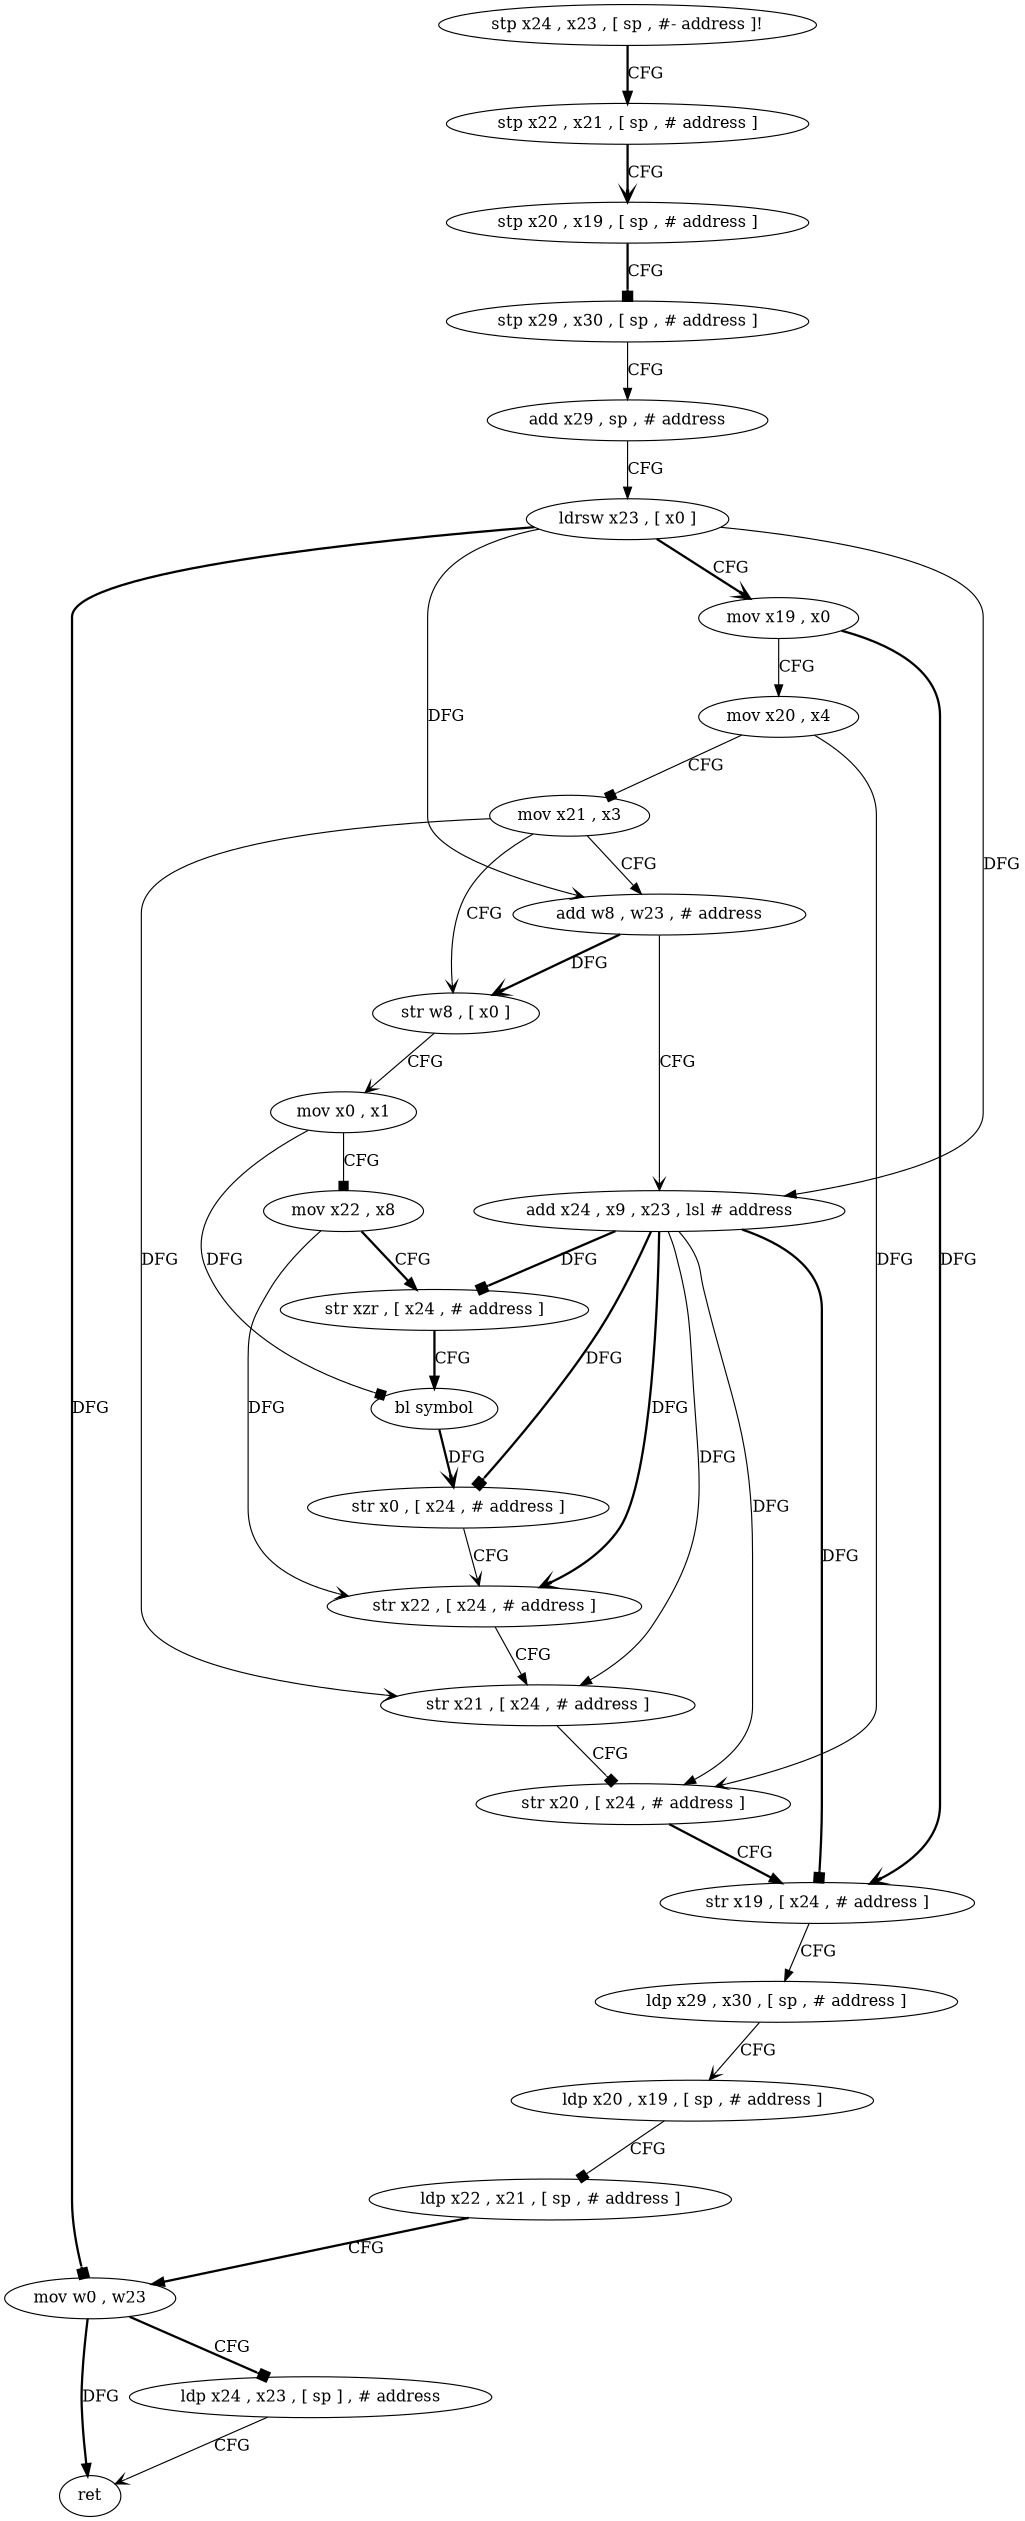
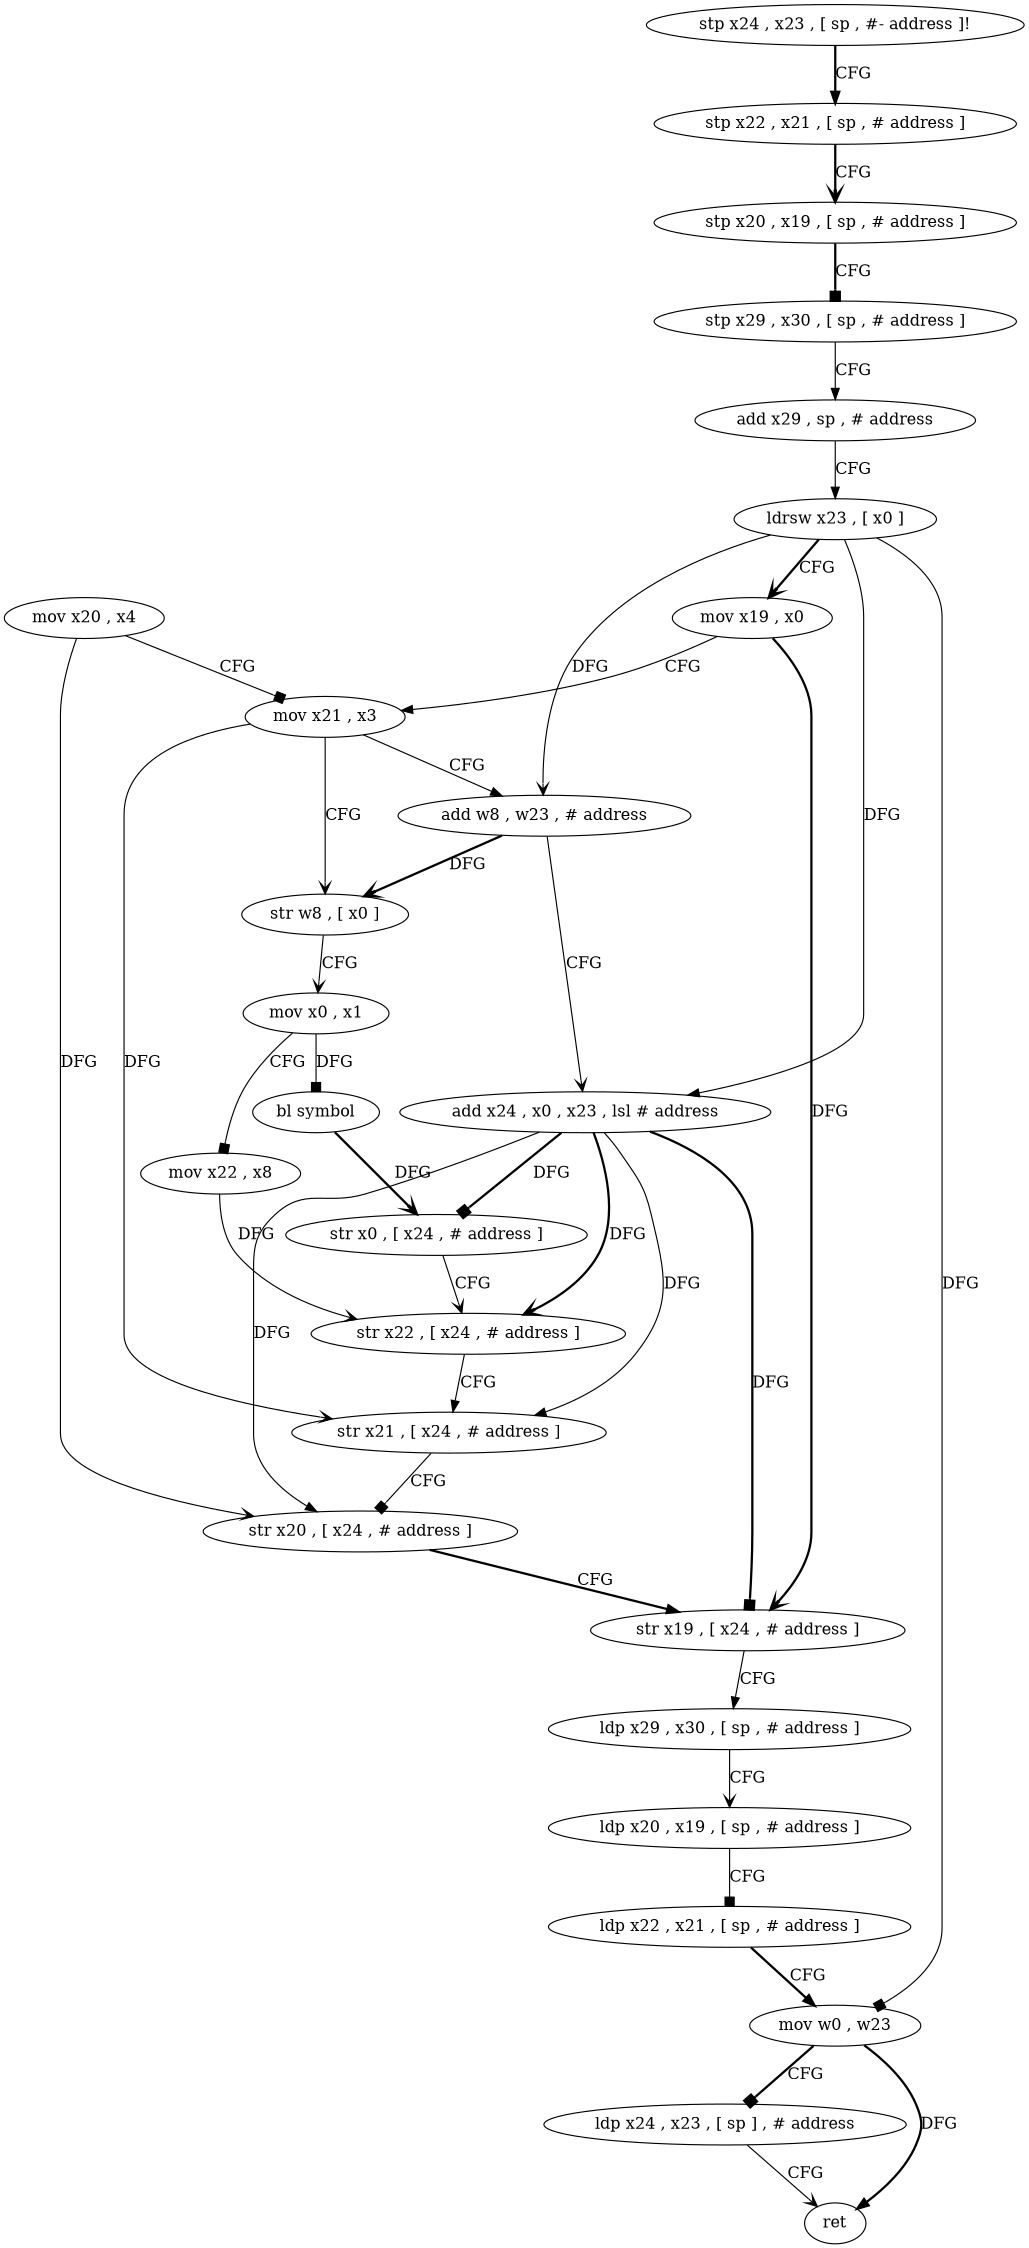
(779, 662) -> (569, 687)
(72, 1203) -> (942, 1267)
(659, 1211) -> (585, 1112)
(434, 1310) -> none
